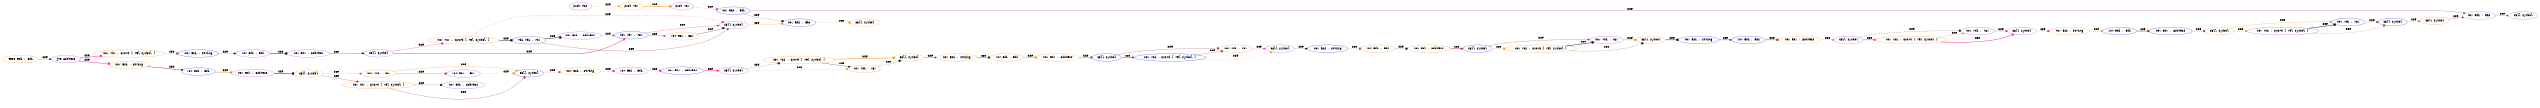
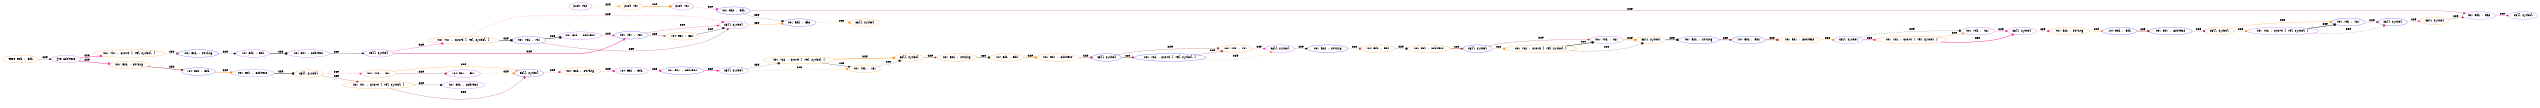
(529, 40) -> (529, 40)
